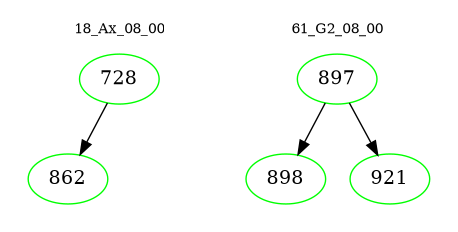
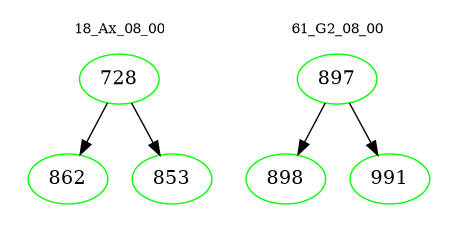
none -> (172, 179)
(390, 179) -> (390, 179)
